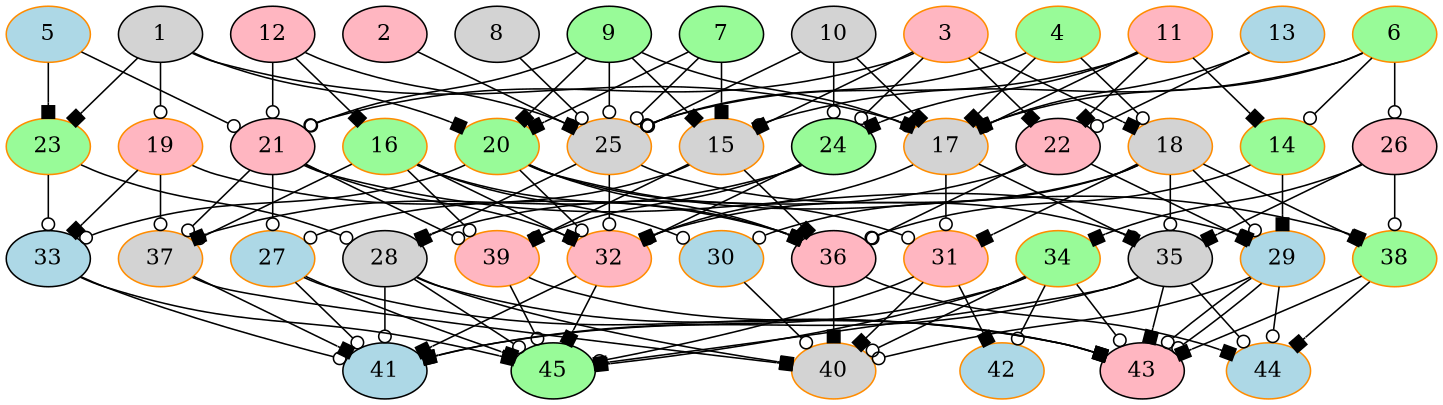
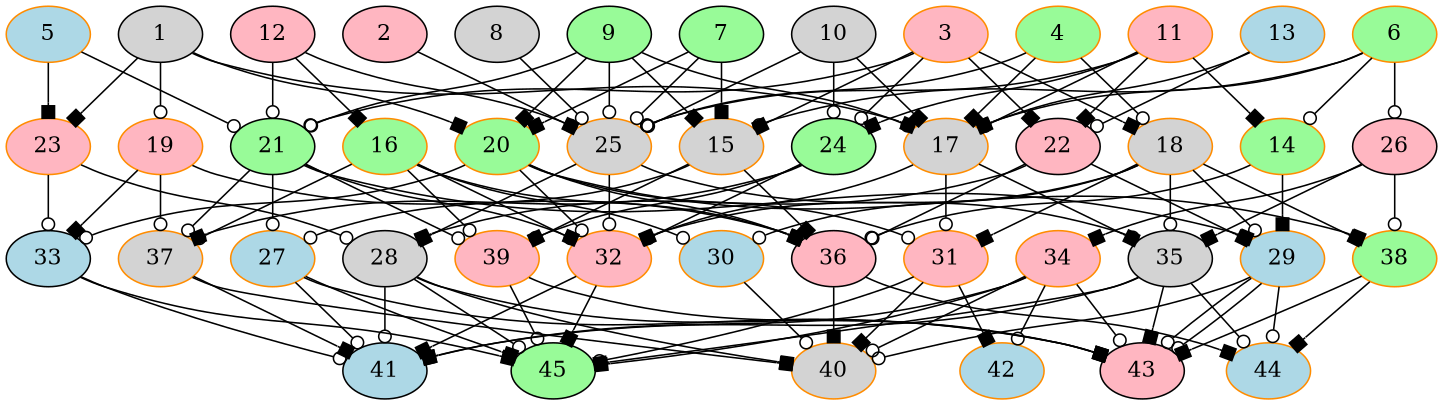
(48, 146) -> (48, 146)
(273, 146) -> (273, 146)
(1058, 259) -> (1058, 259)
